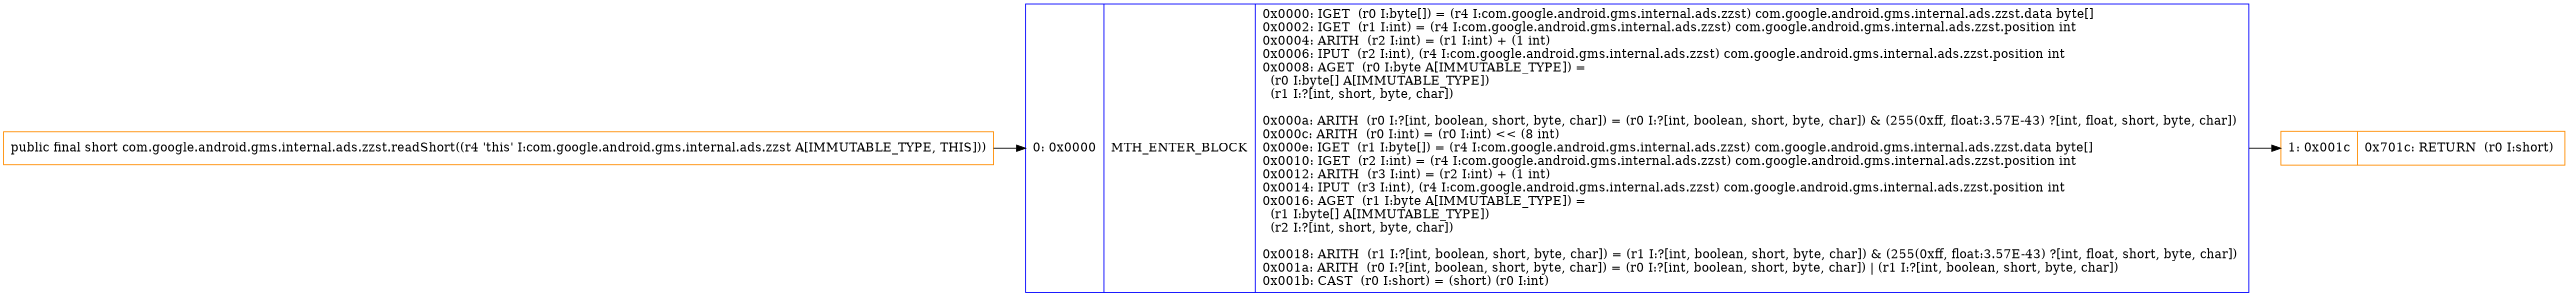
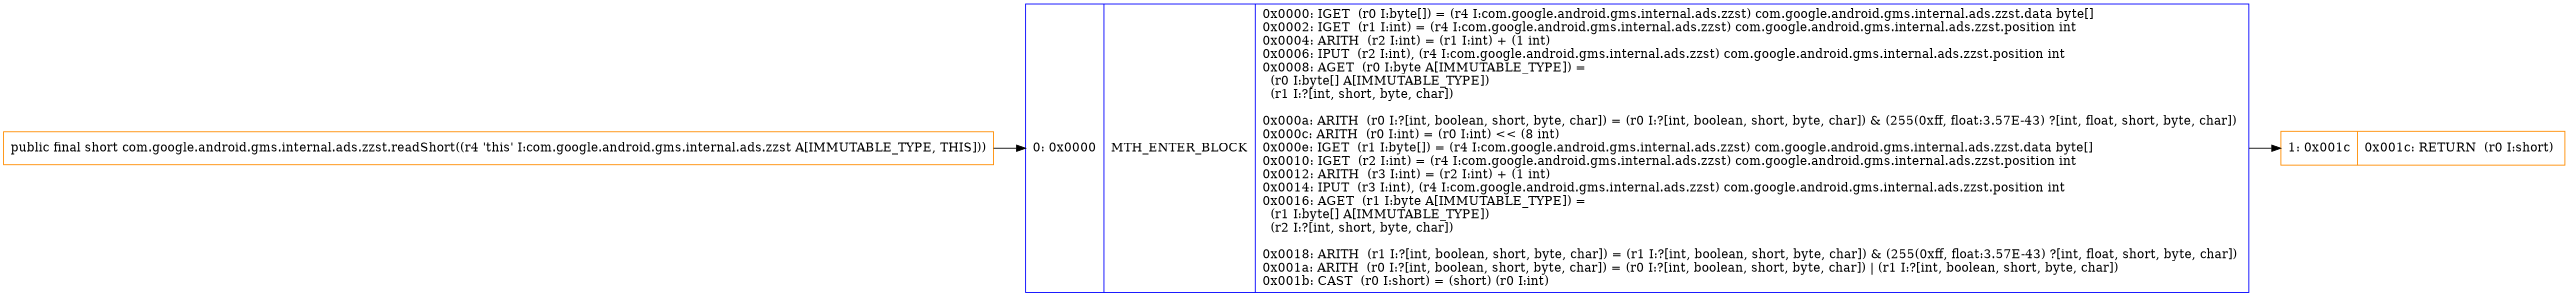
(2461, 148) -> (2461, 148)
